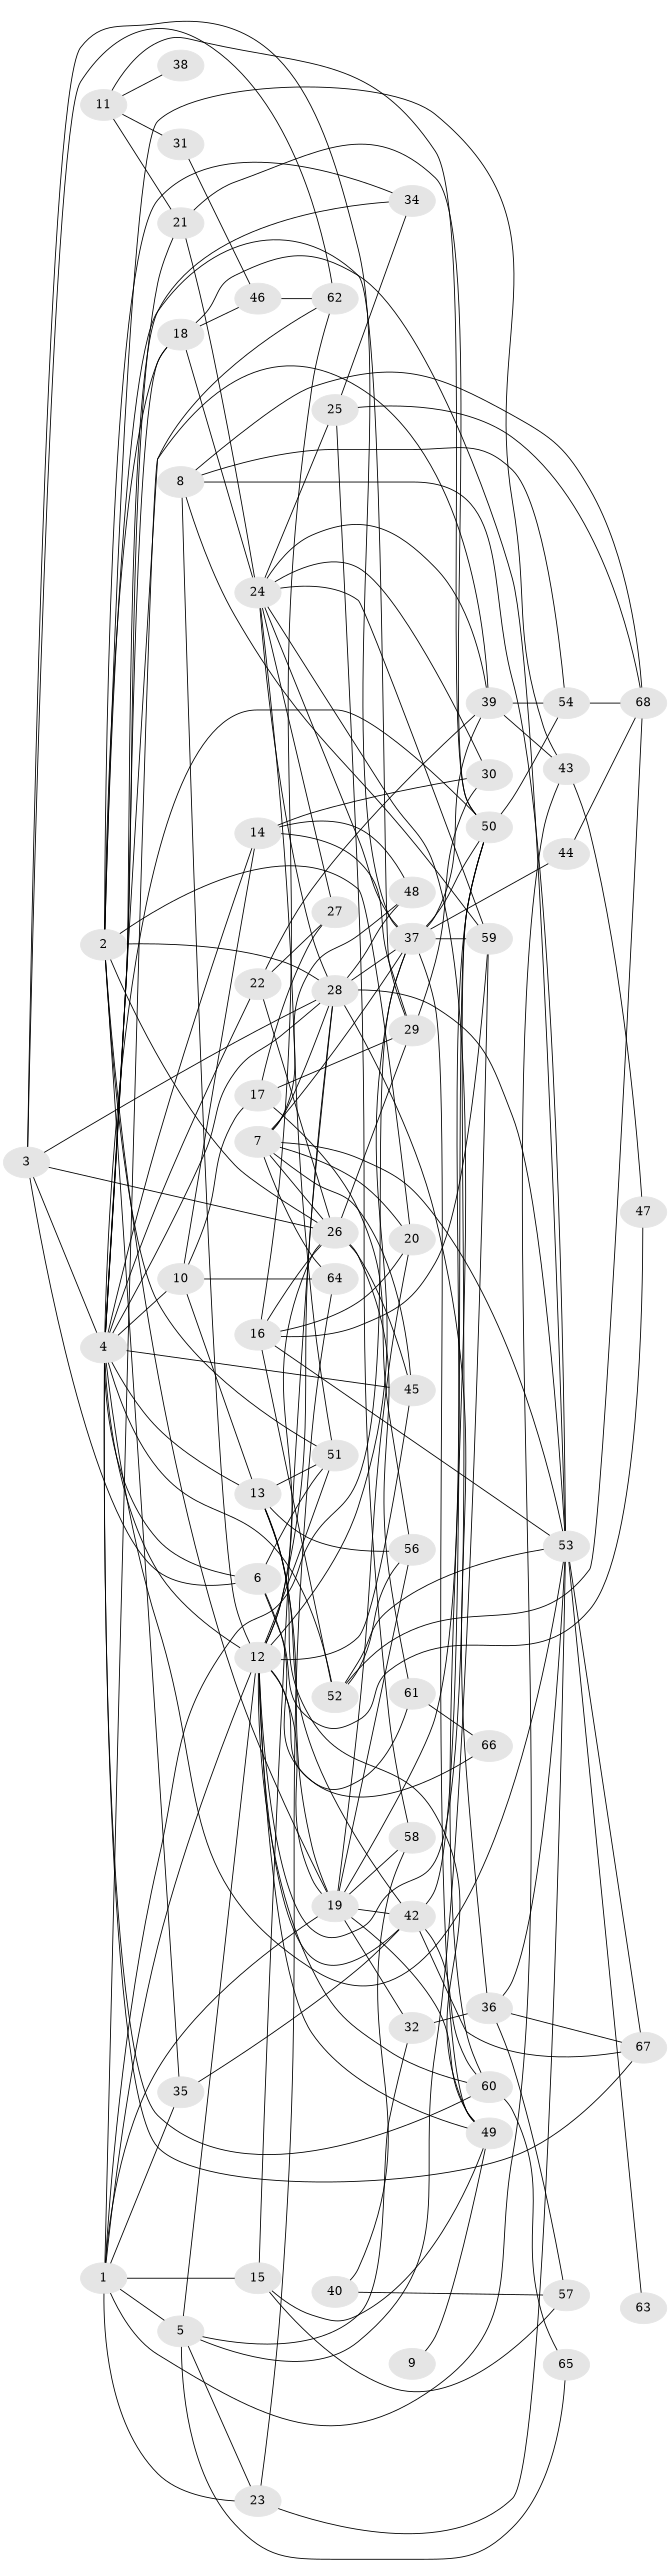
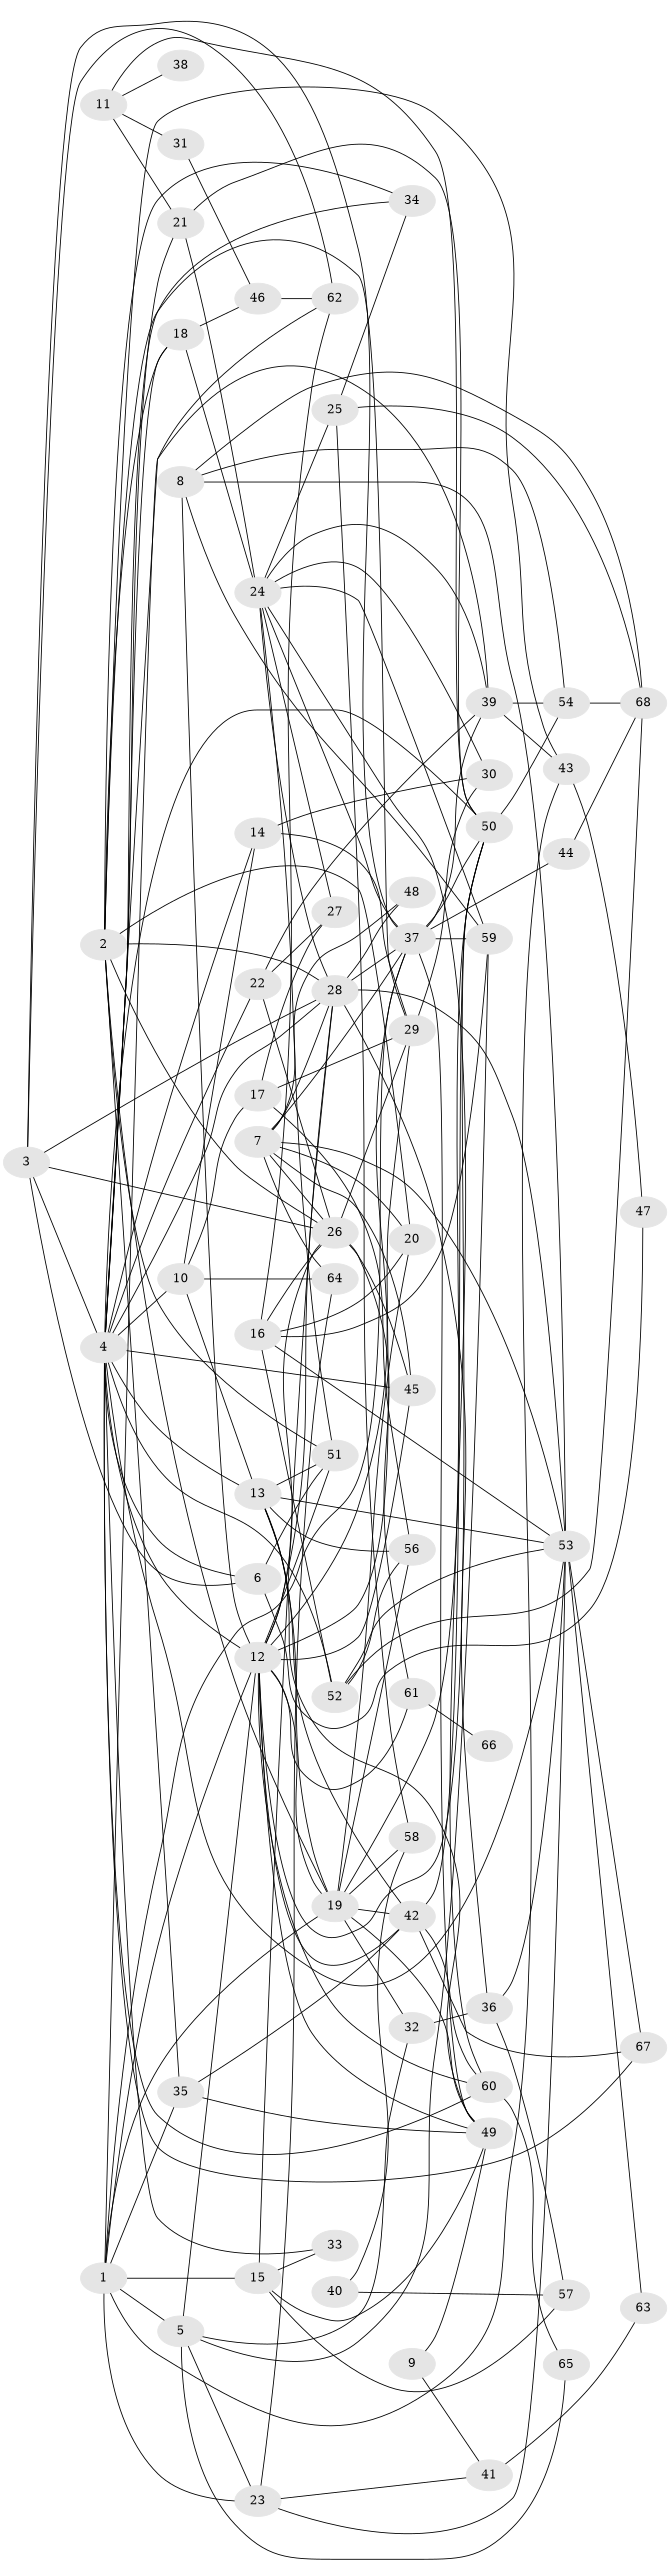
(531, 749) -> (412, 1520)
(346, 824) -> none
none -> (388, 1242)
(286, 1739) -> none
(566, 2028) -> none
none -> (333, 2123)
none -> (335, 2246)
none -> (489, 2475)
